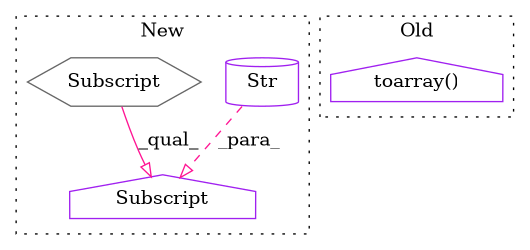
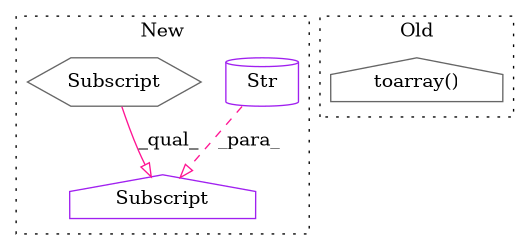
(417, 82) -> (417, 82)
